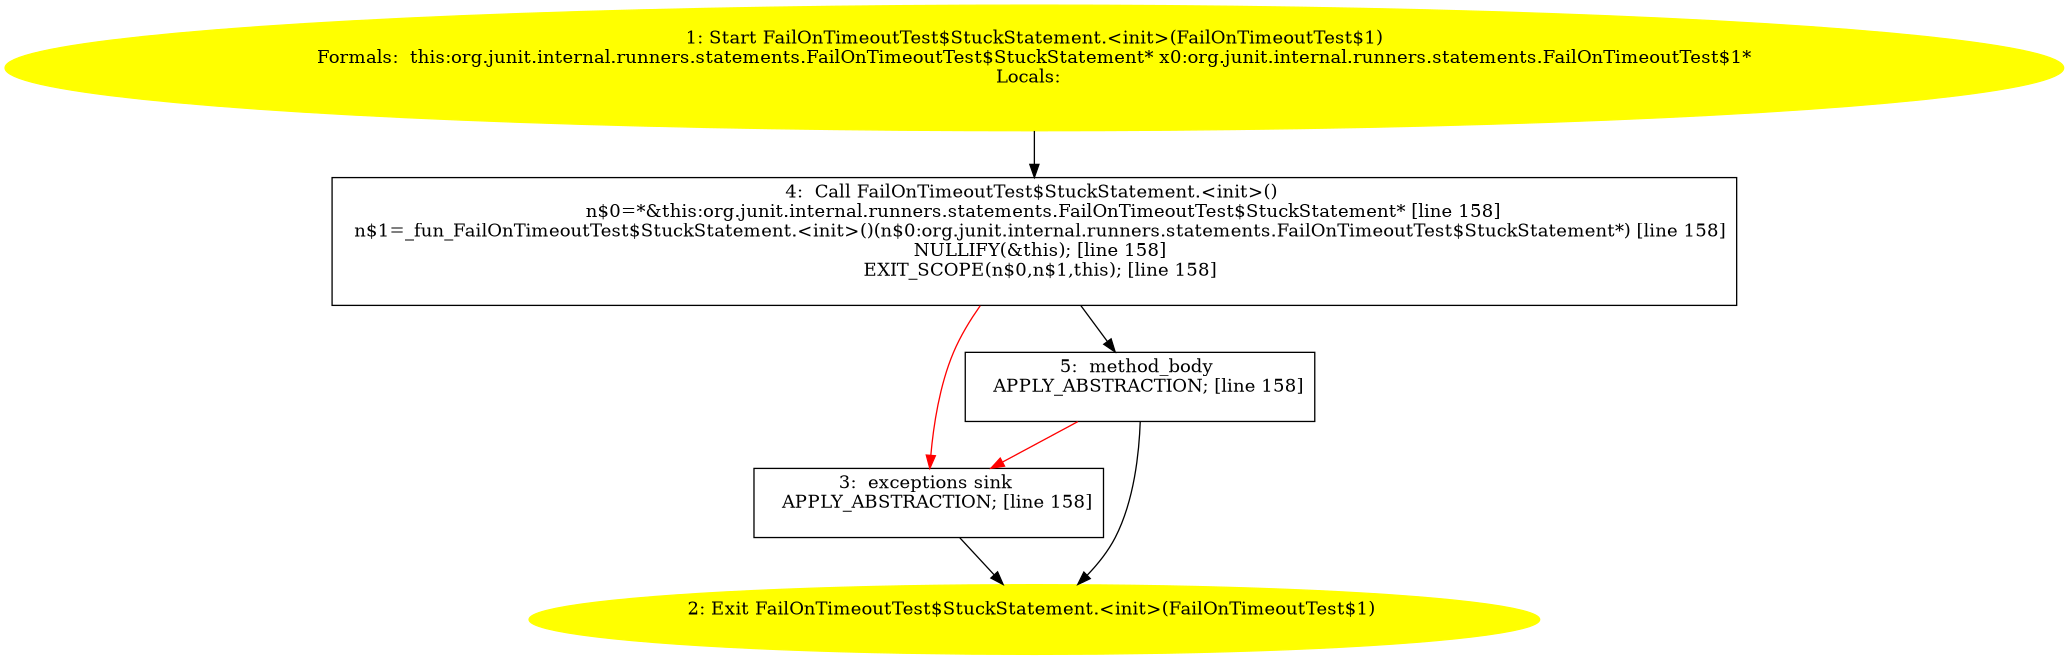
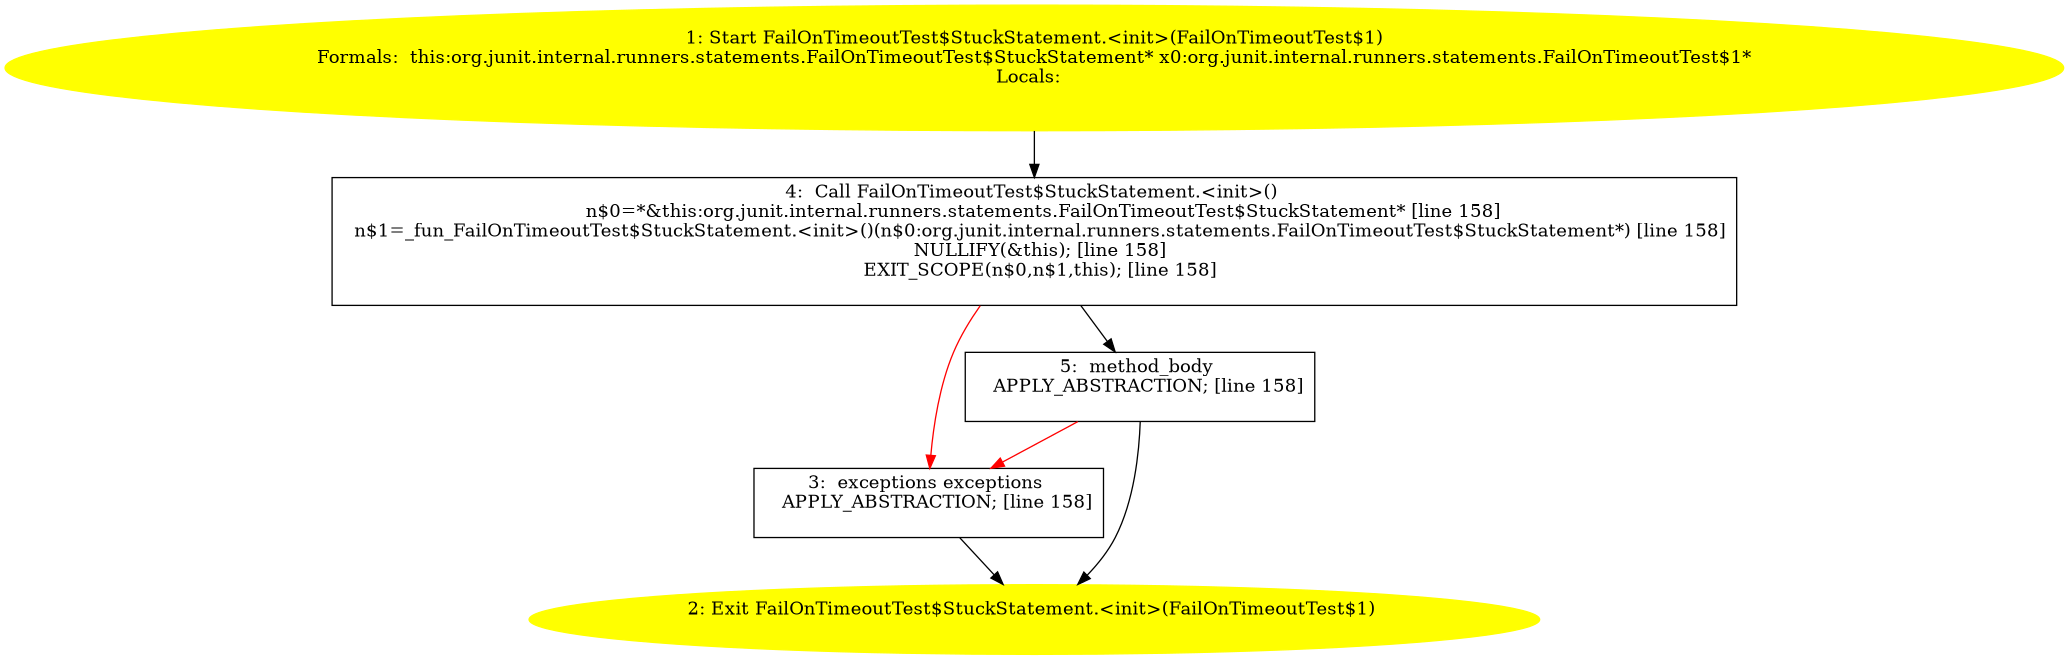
(929, 503) -> (929, 503)
